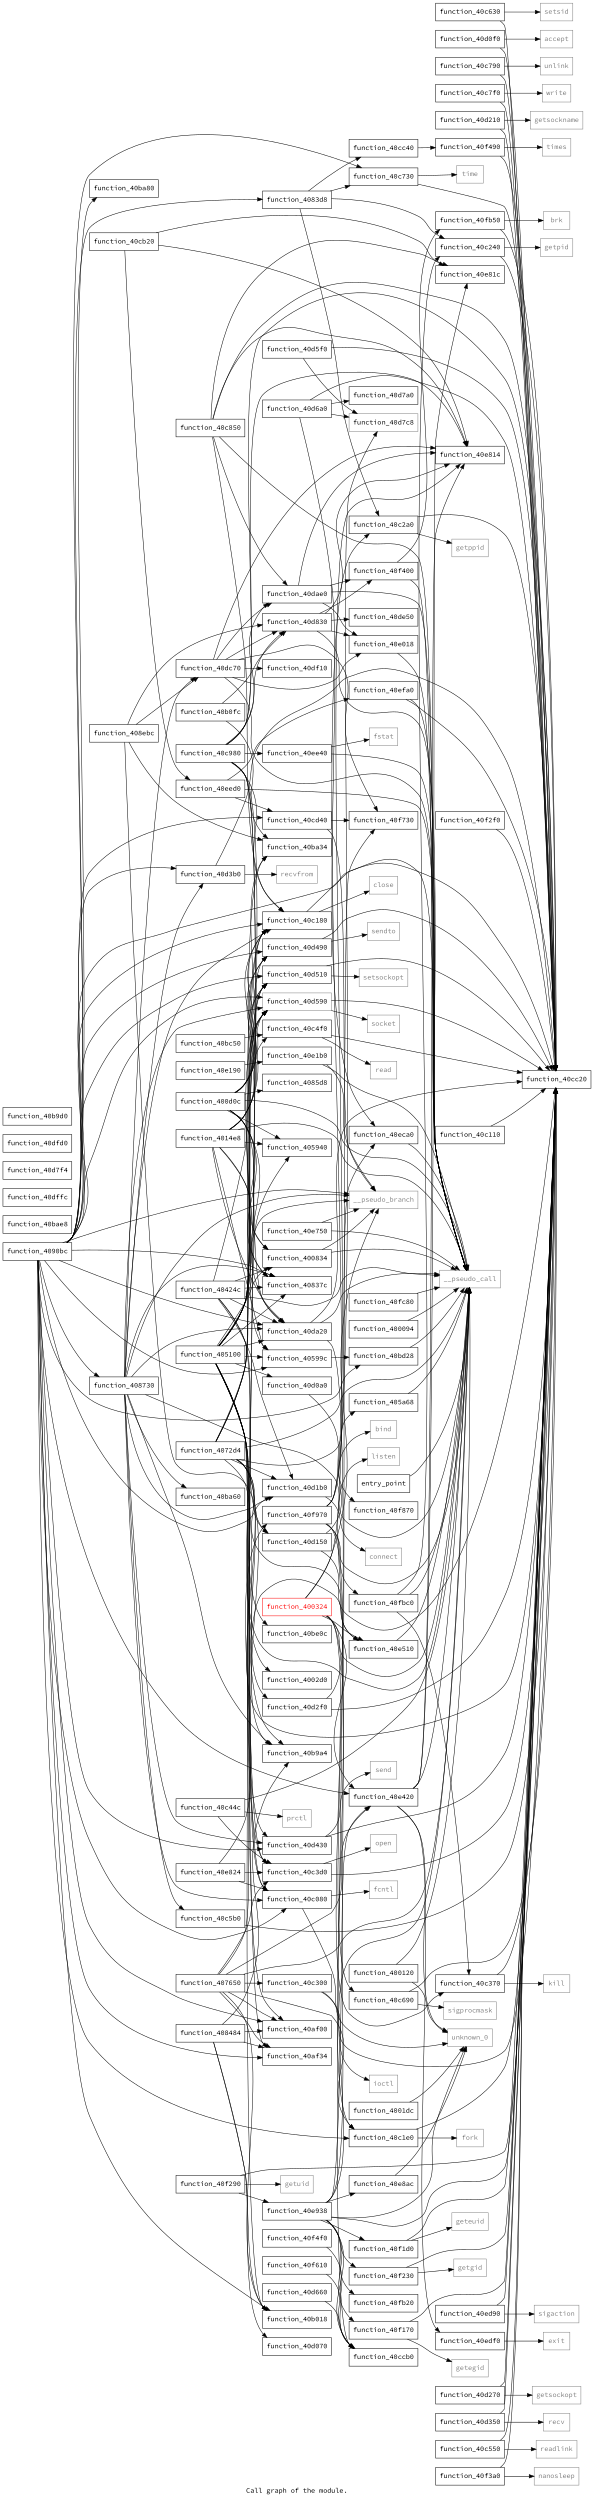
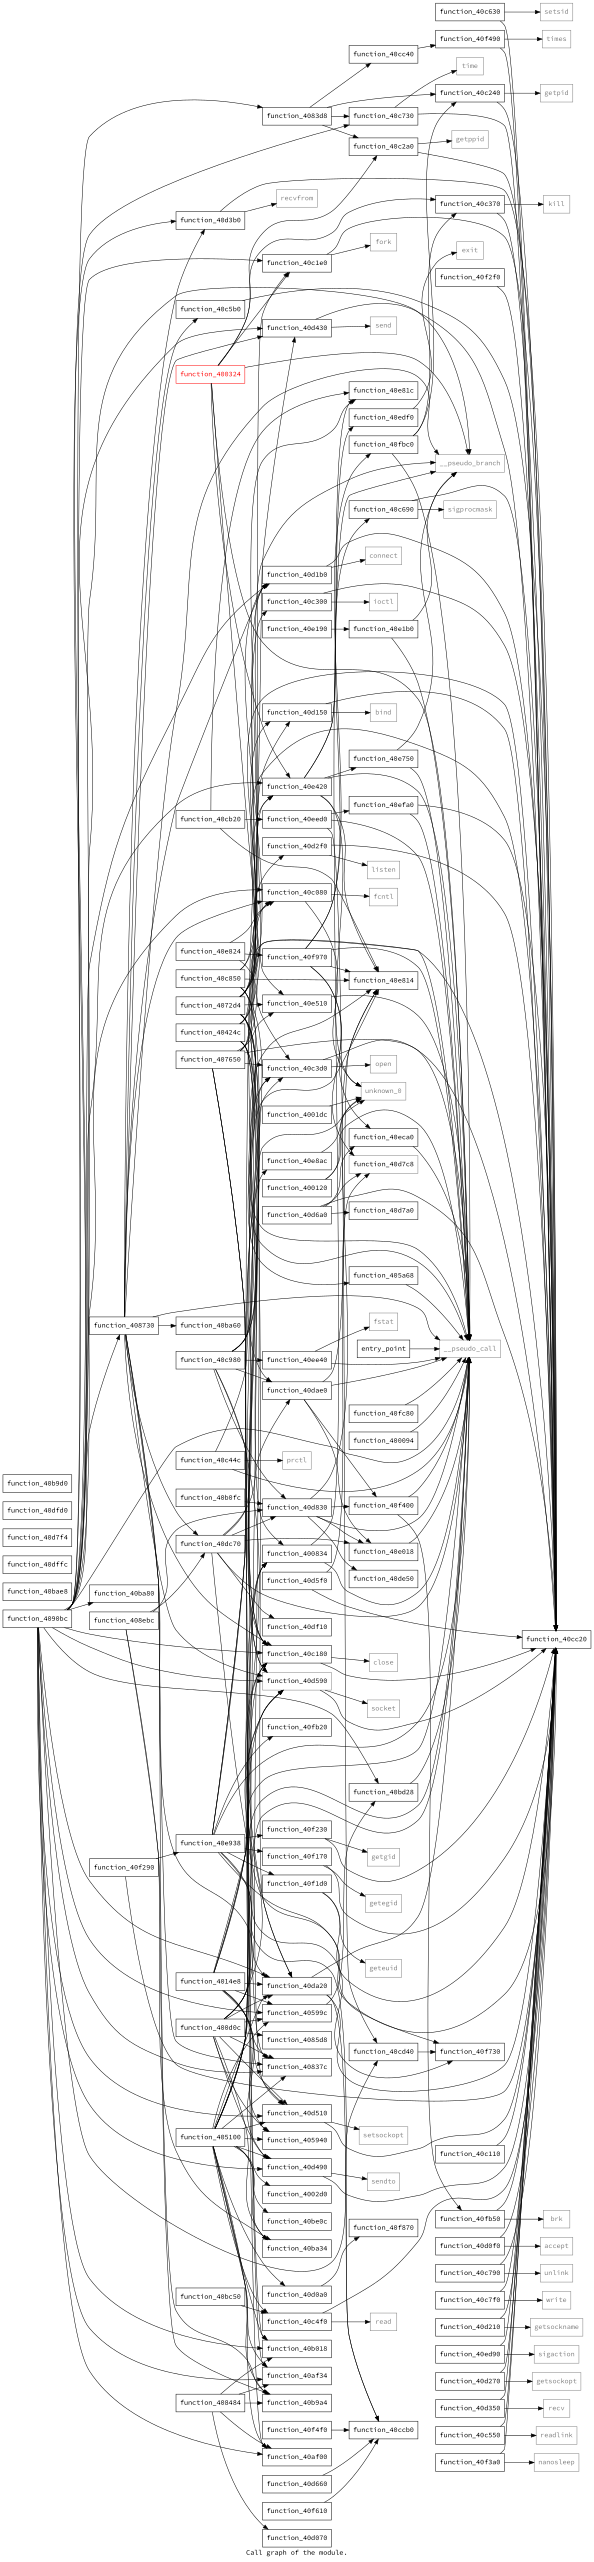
none -> (522, 699)
none -> (344, 772)
(253, 775) -> none
(343, 927) -> none
(297, 2184) -> none
